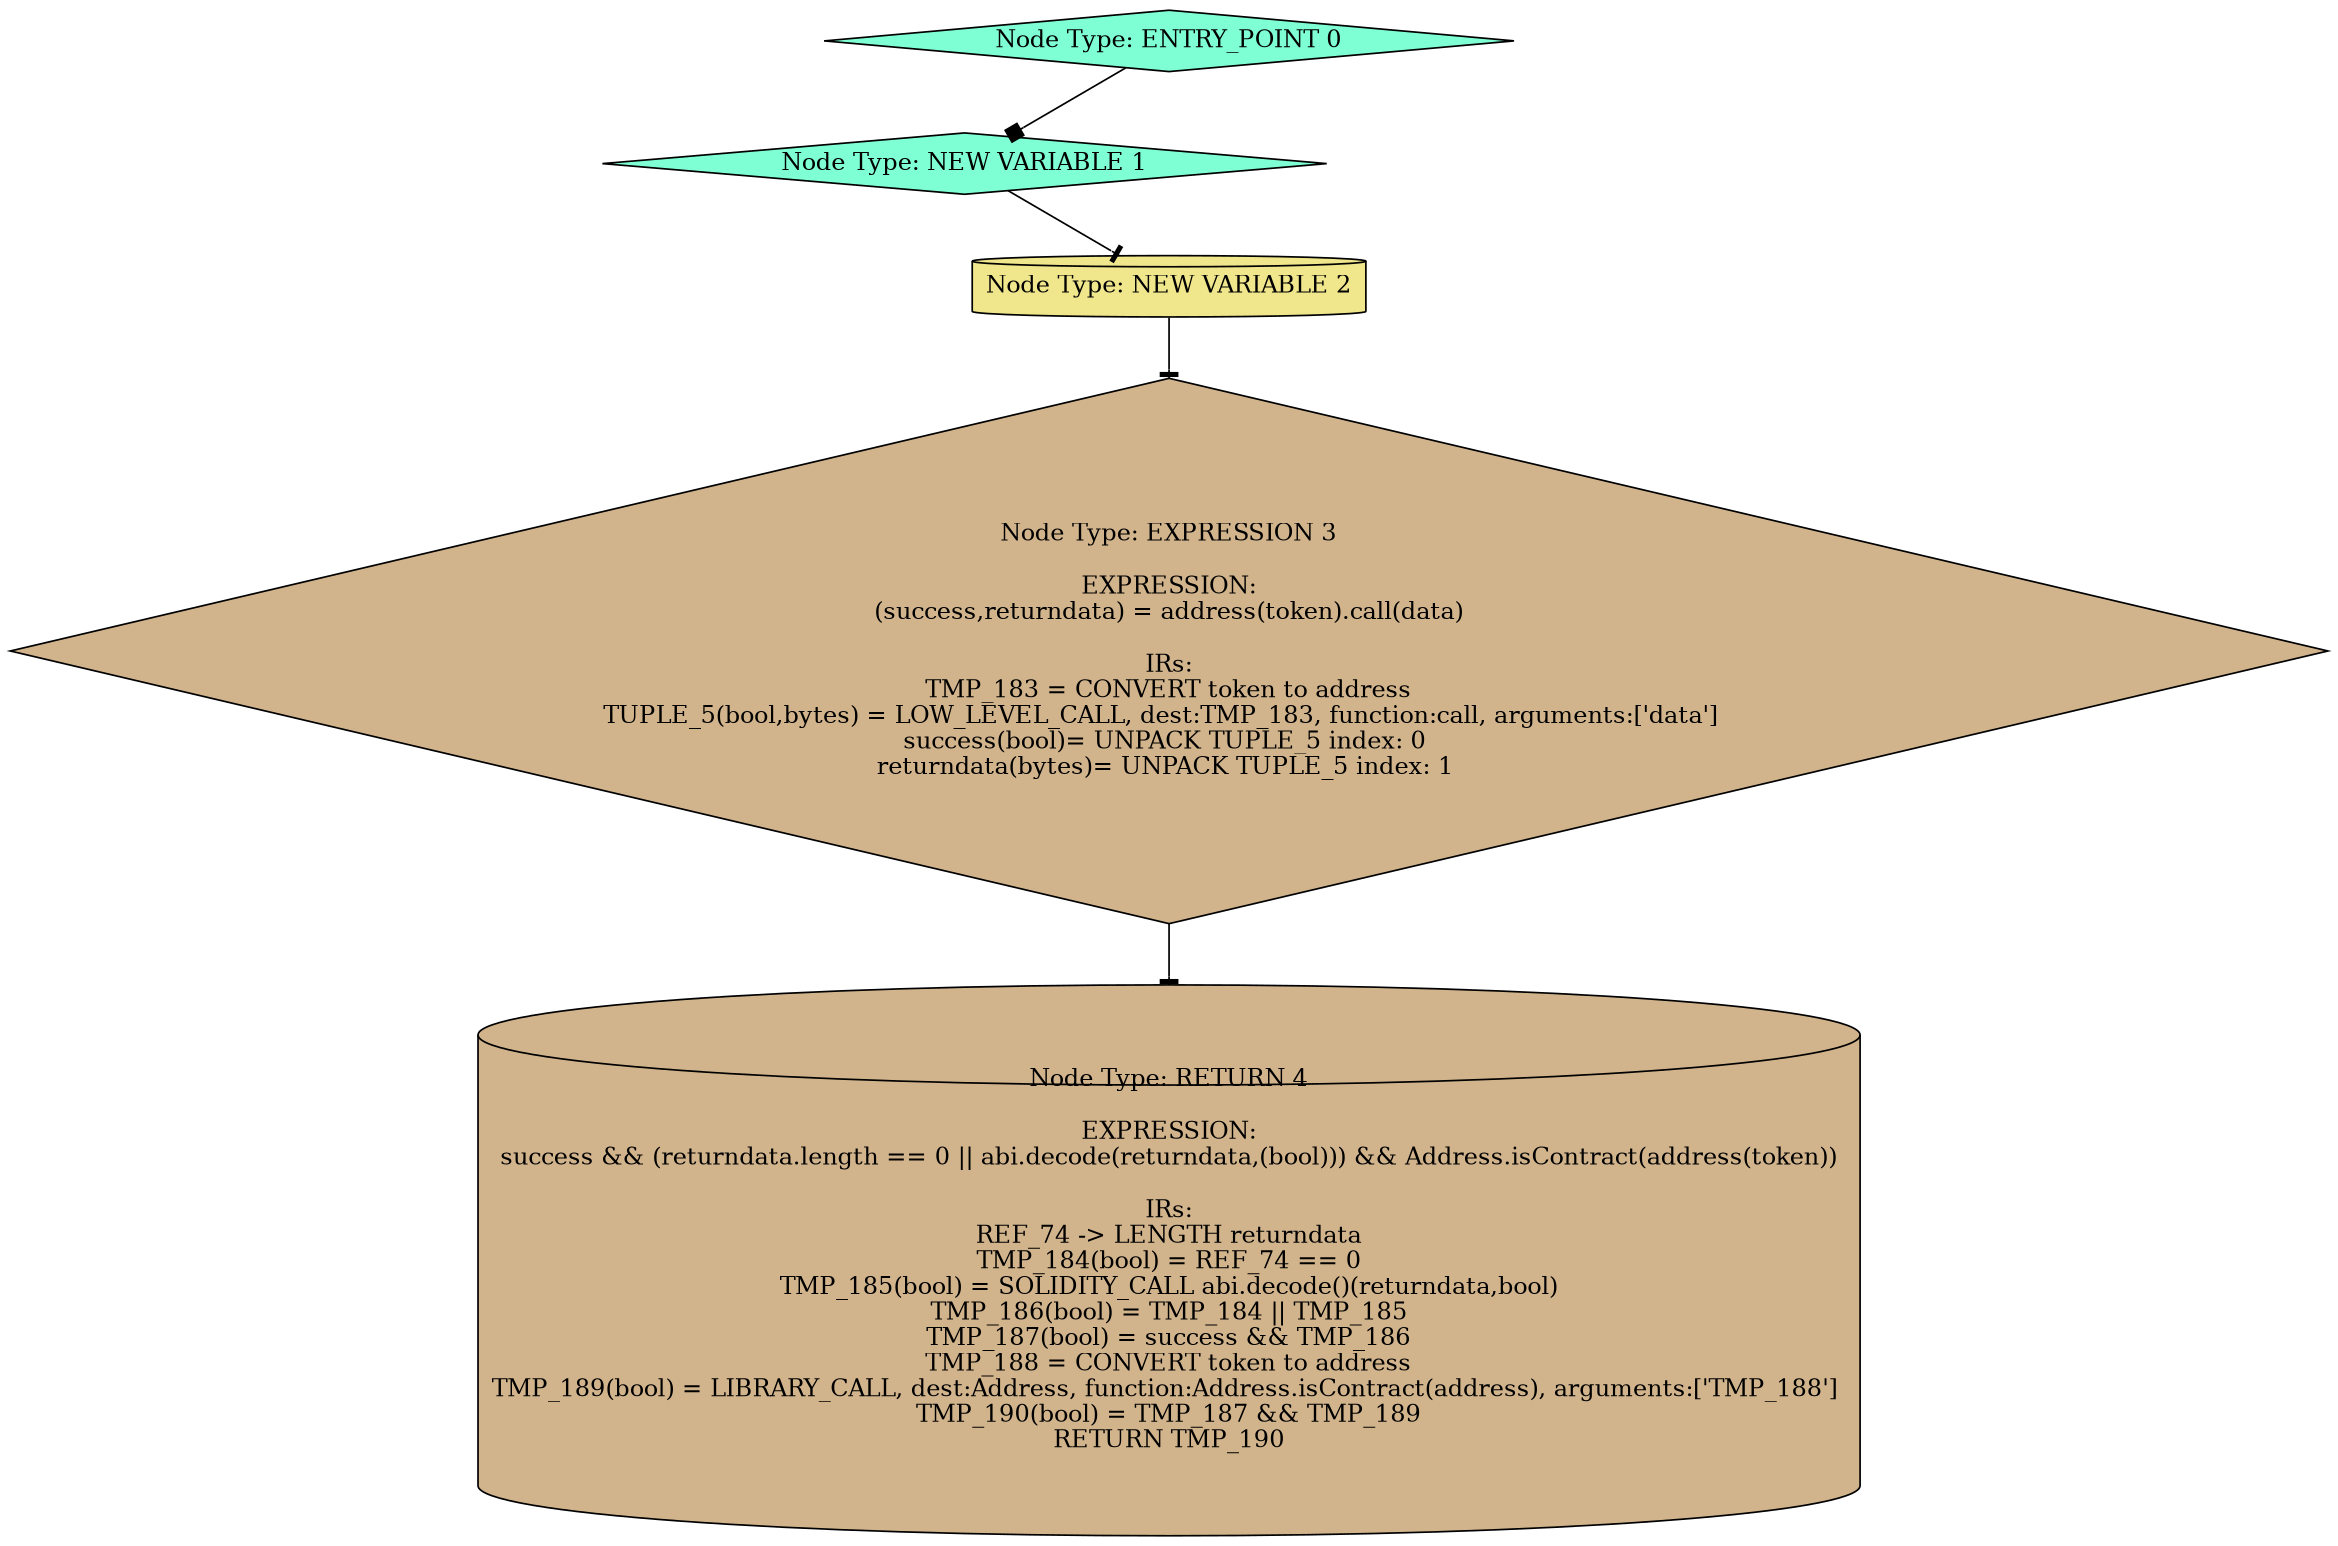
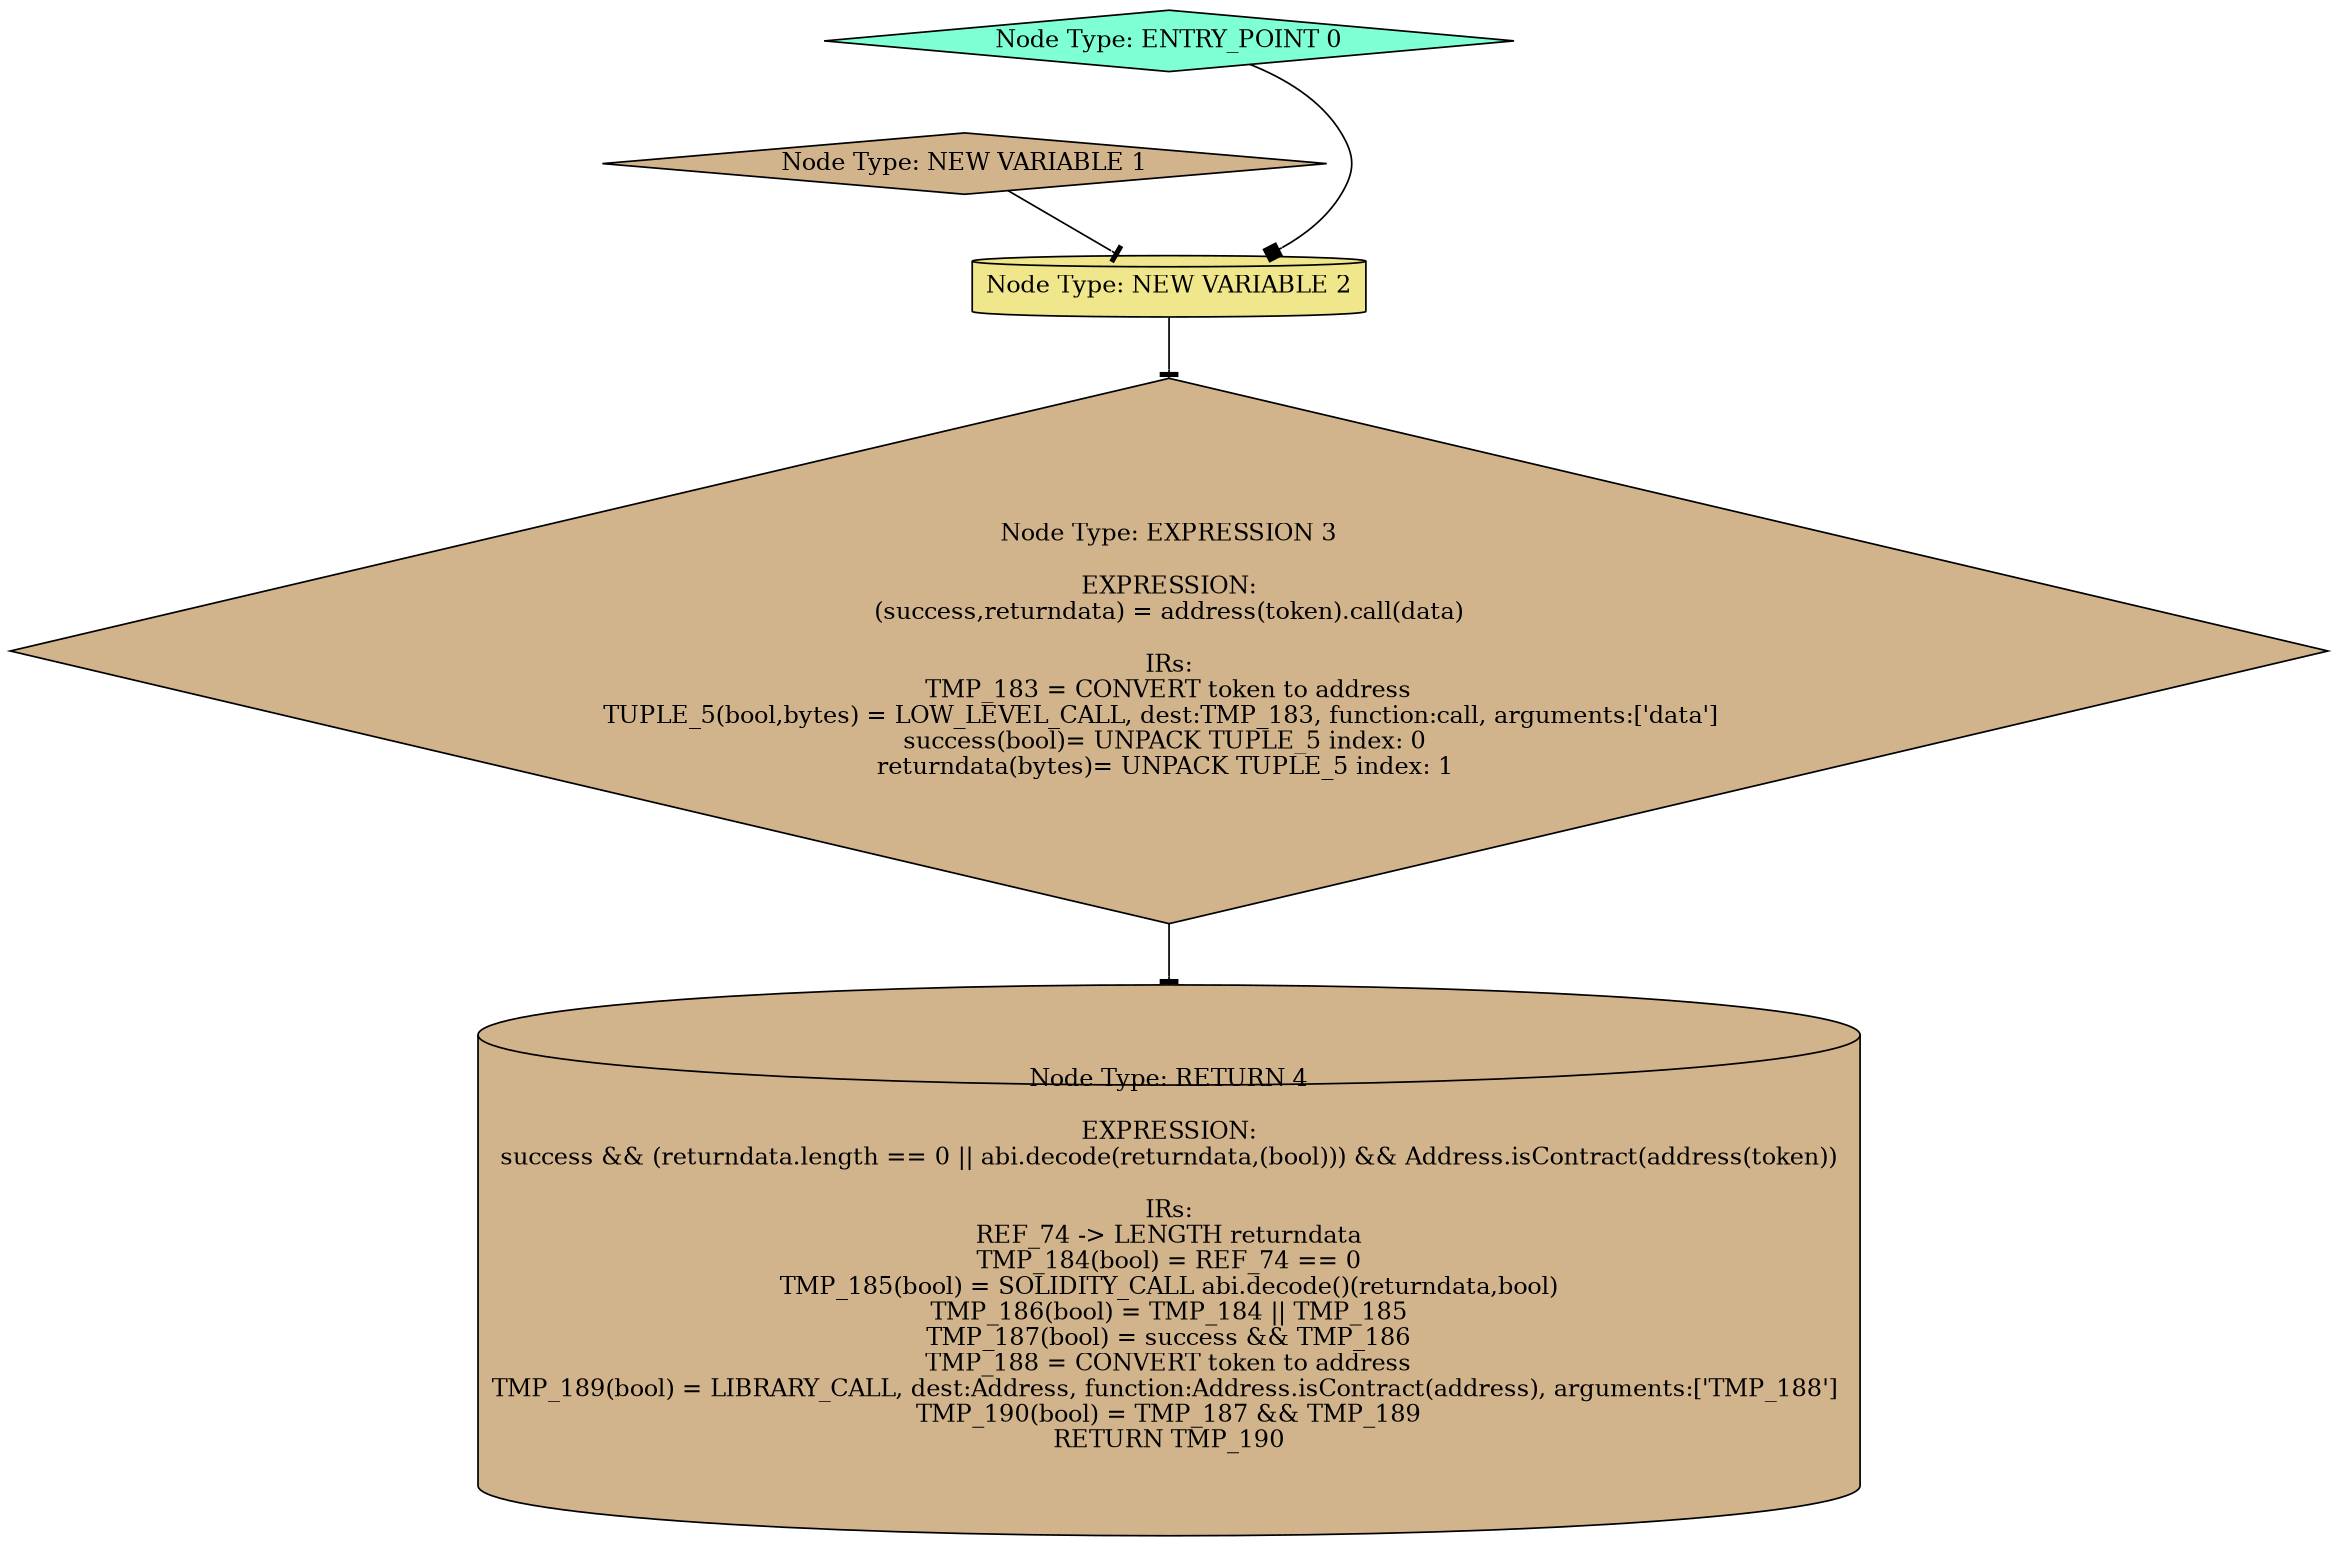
(1075, 98) -> (1348, 146)
(965, 164) -> (965, 164)
